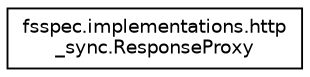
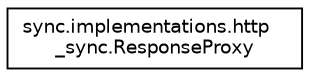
(155, 38) -> (155, 38)
